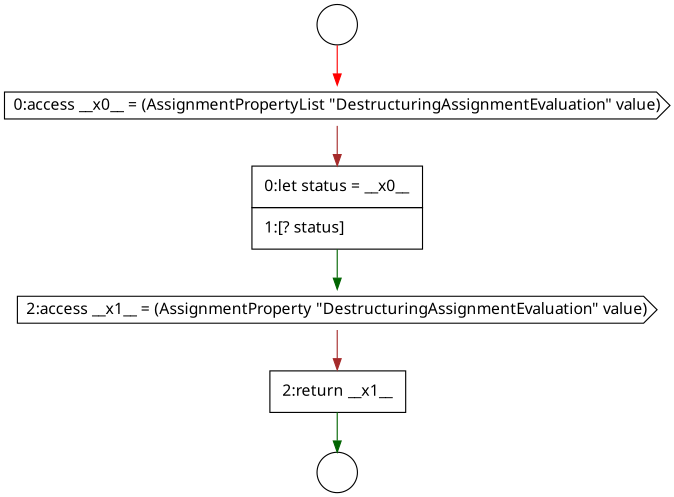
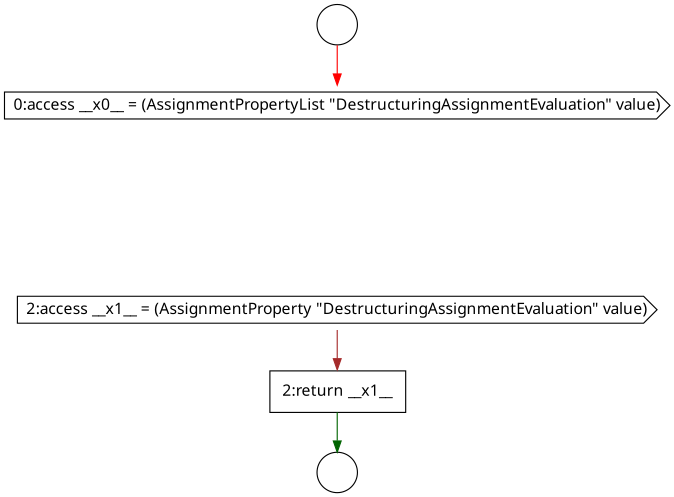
(337, 208) -> none
